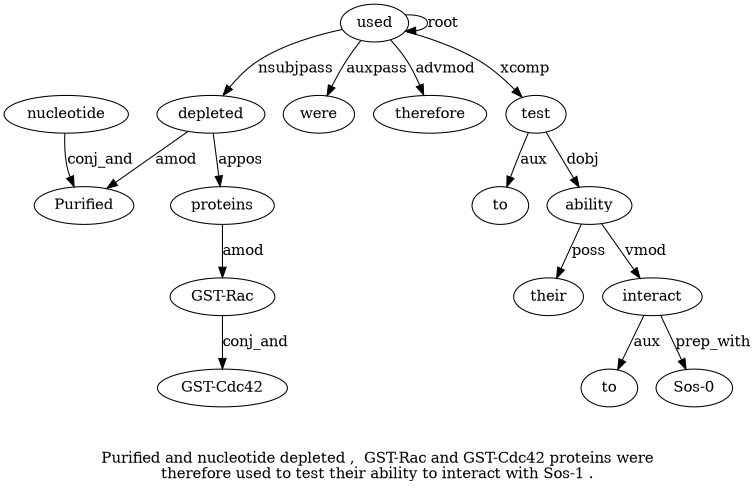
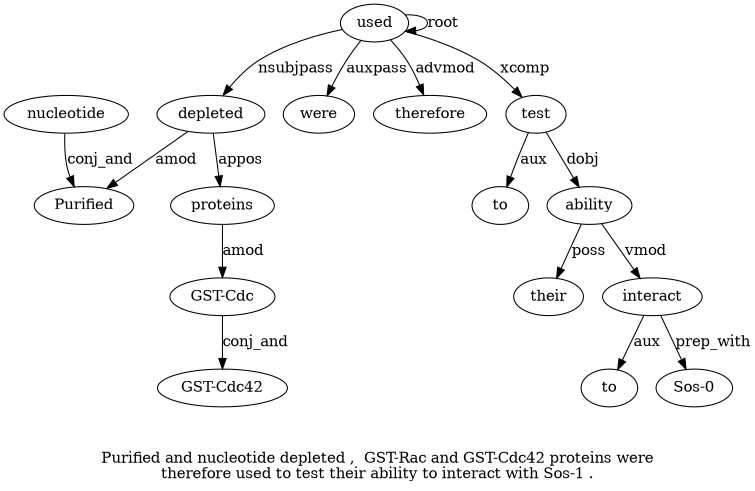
(222, 297) -> (222, 297)
